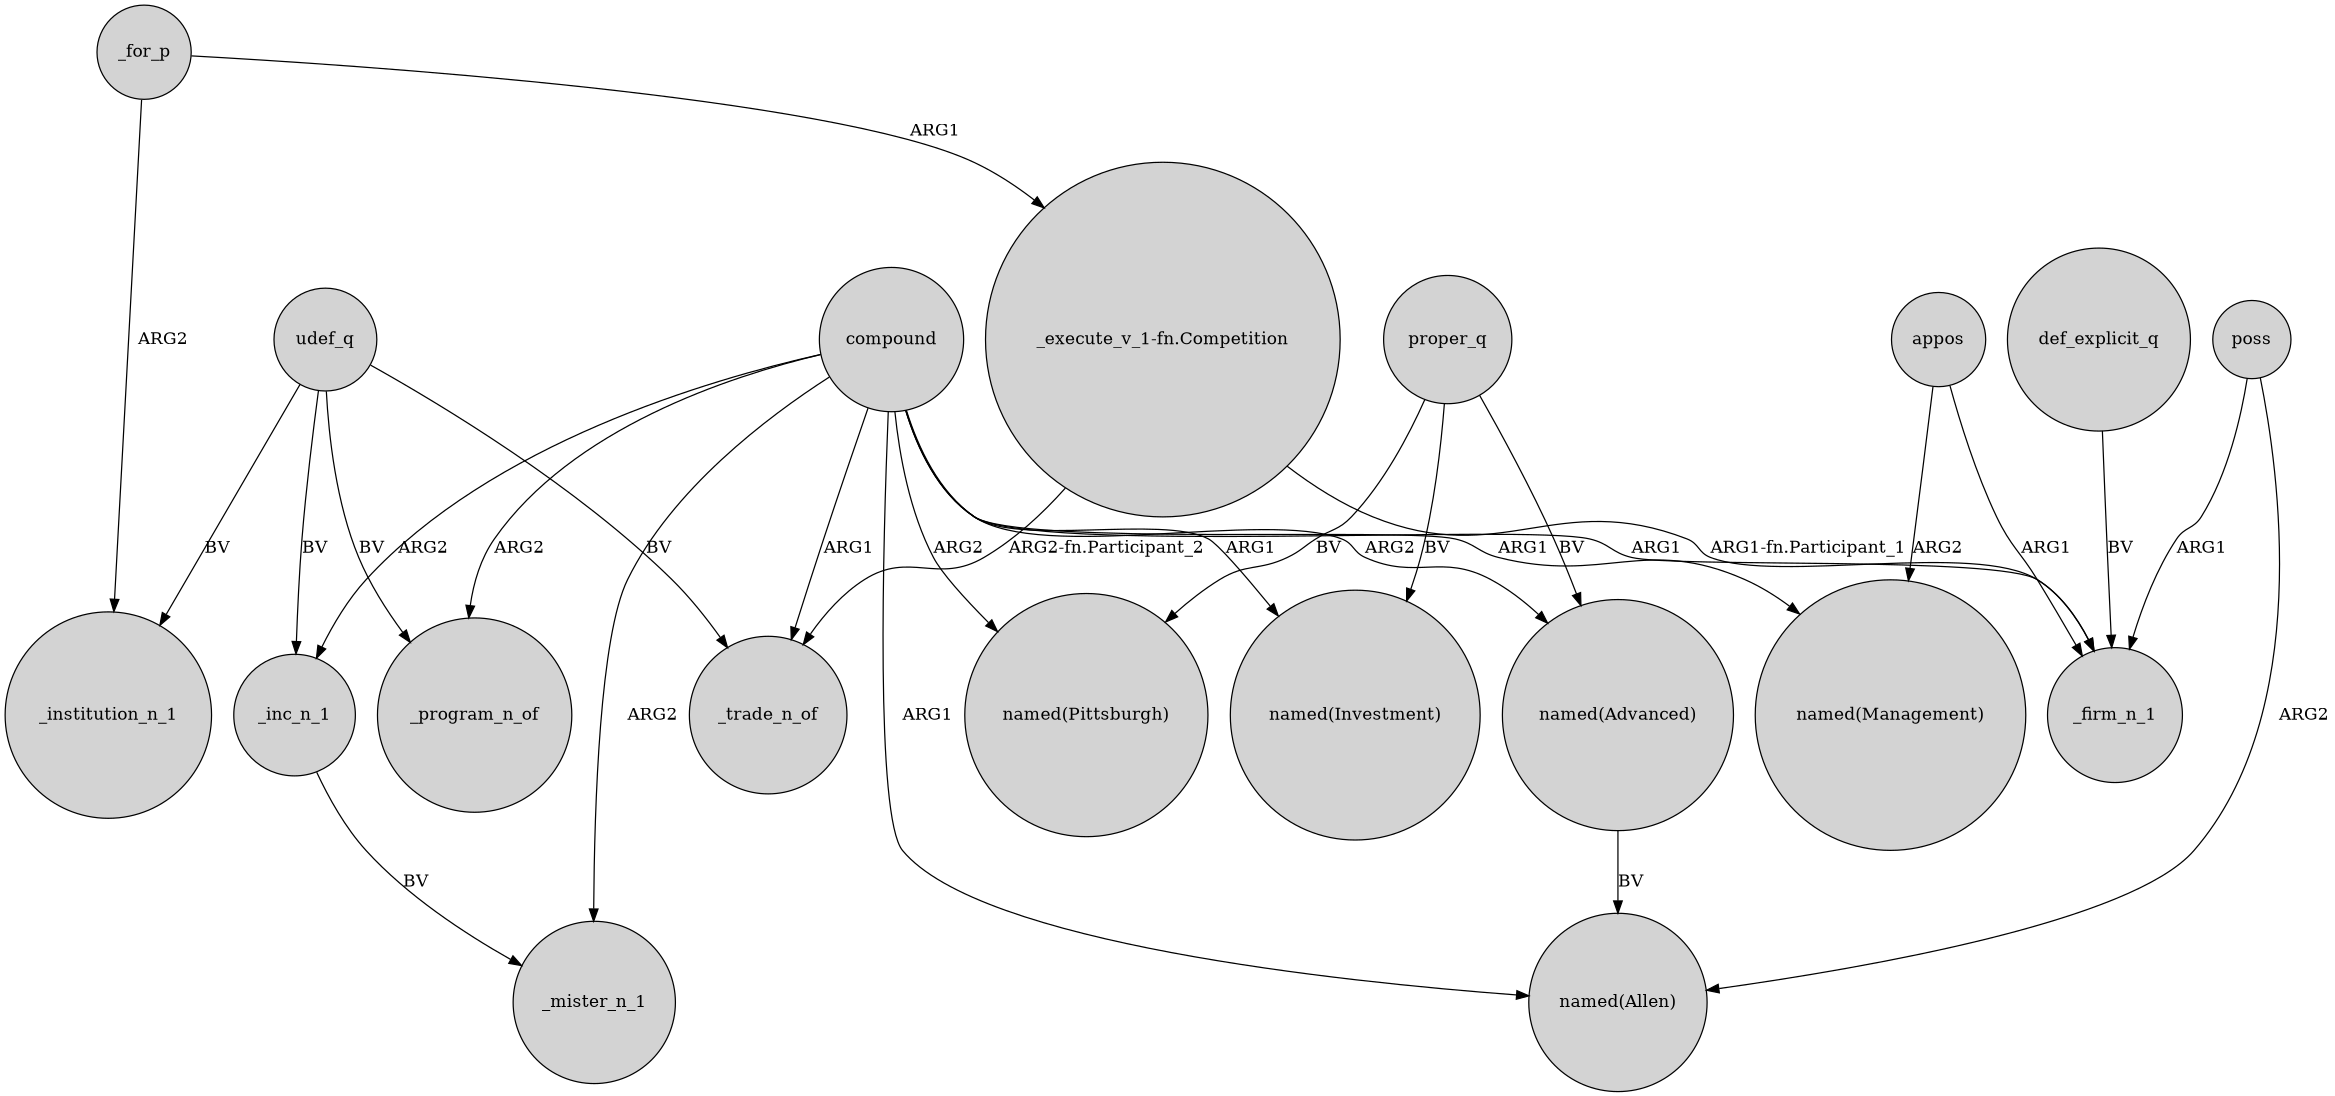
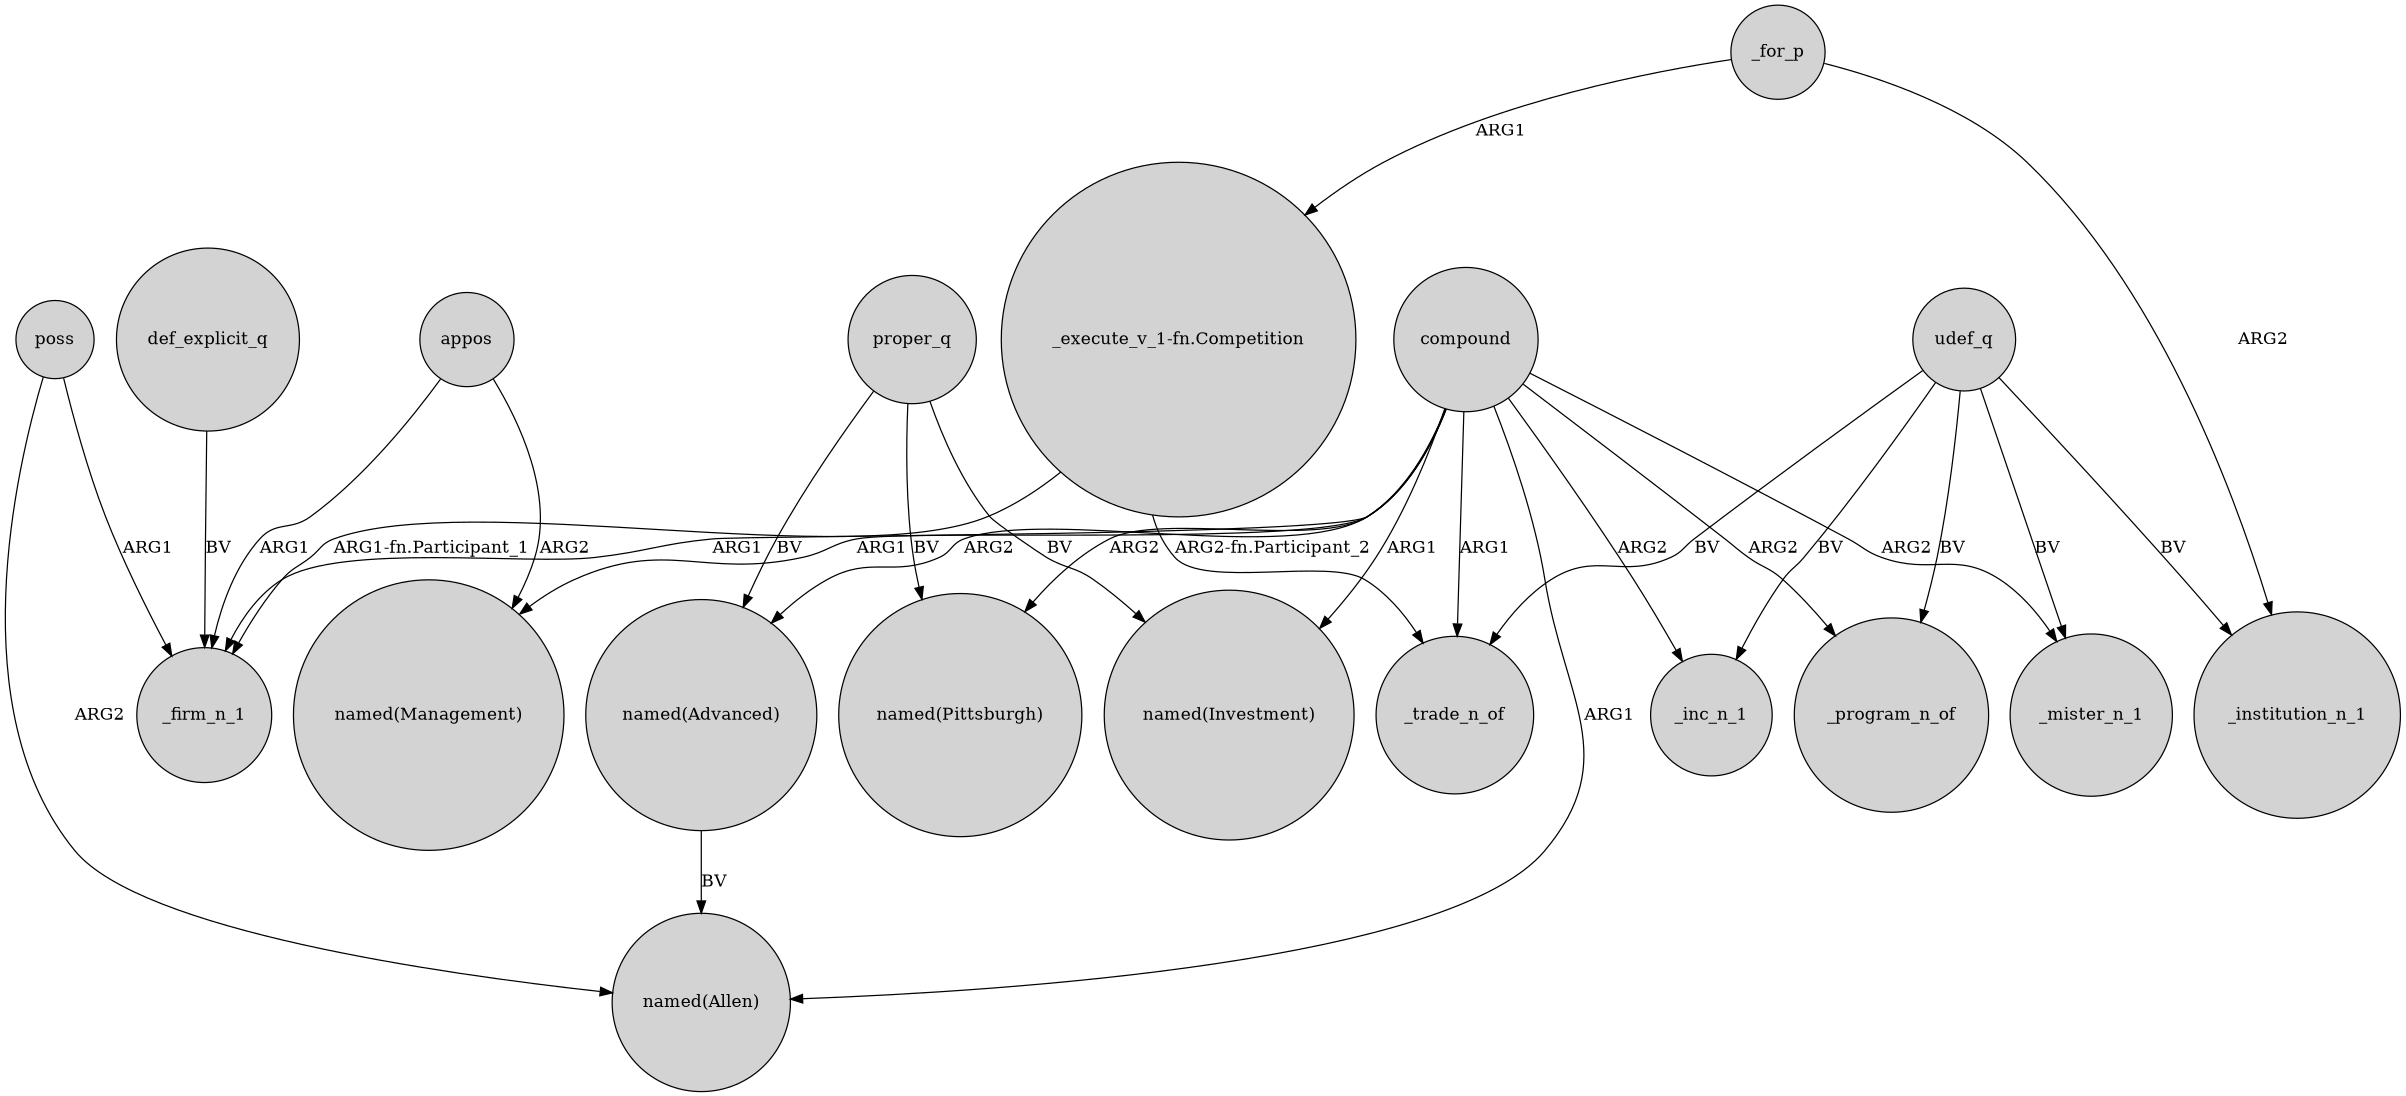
(398, 881) -> (2021, 507)
